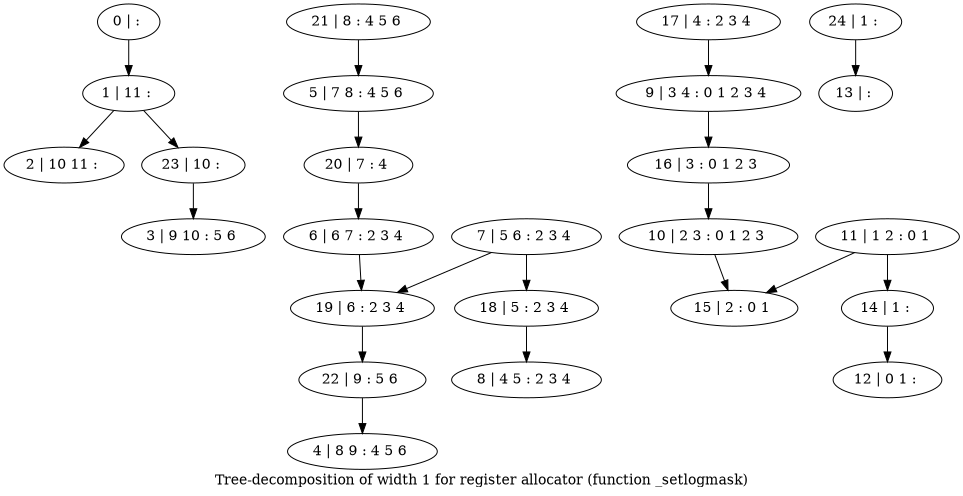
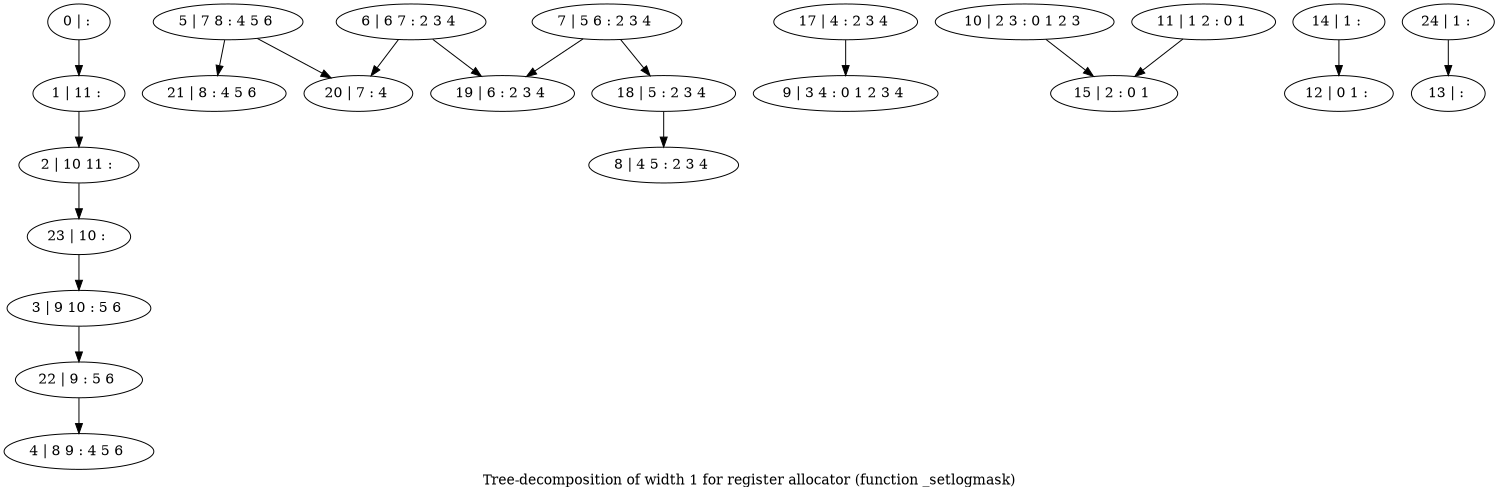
(358, 53) -> (222, 53)
(157, 125) -> (79, 196)
(708, 165) -> none
(358, 196) -> (388, 54)
(887, 268) -> none
(362, 339) -> (79, 339)
